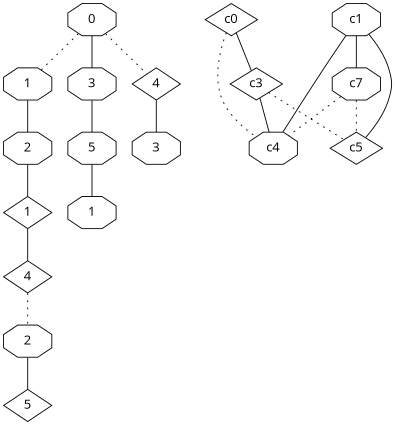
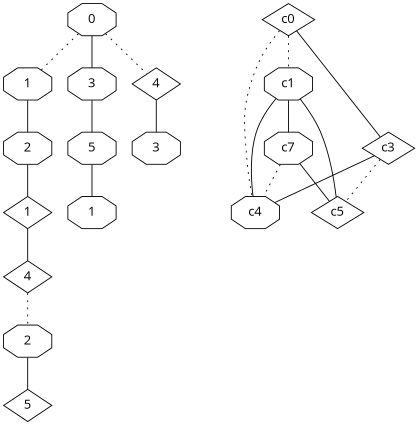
none -> (288, 52)
(356, 116) -> (312, 179)
